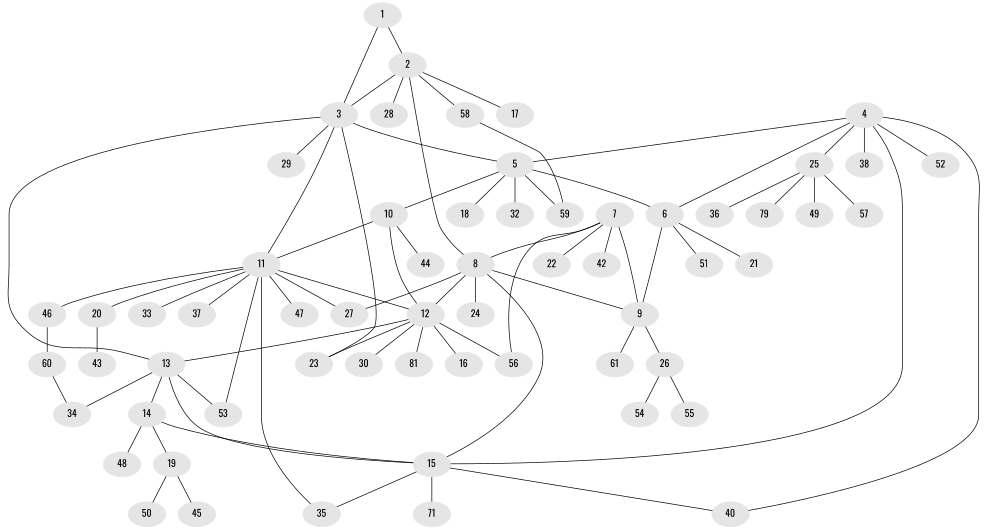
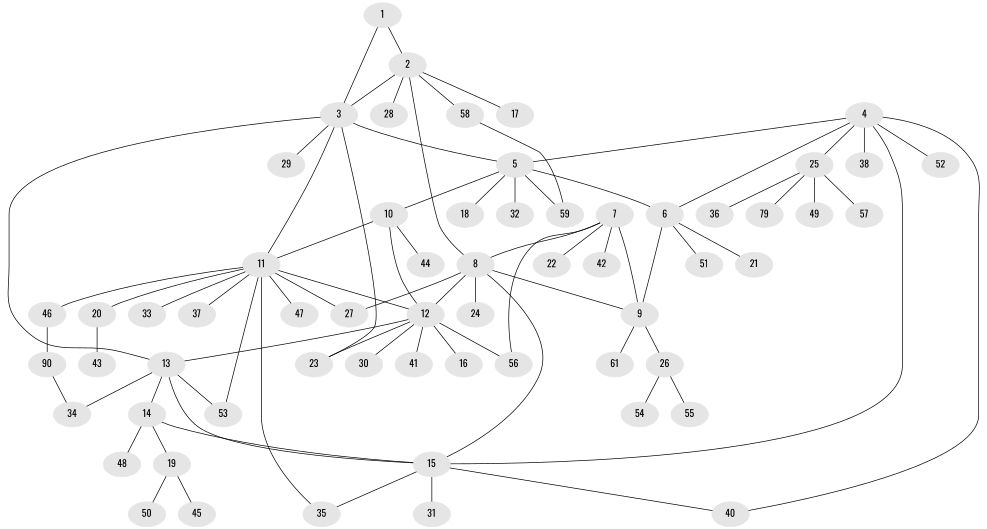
(47, 365) -> (47, 365)
(414, 365) -> (414, 365)
(432, 514) -> (432, 514)
